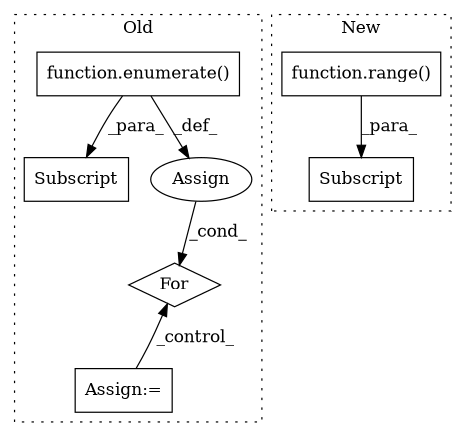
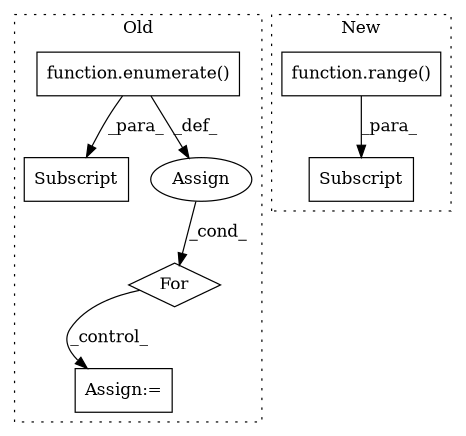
(150, 342) -> (86, 312)
